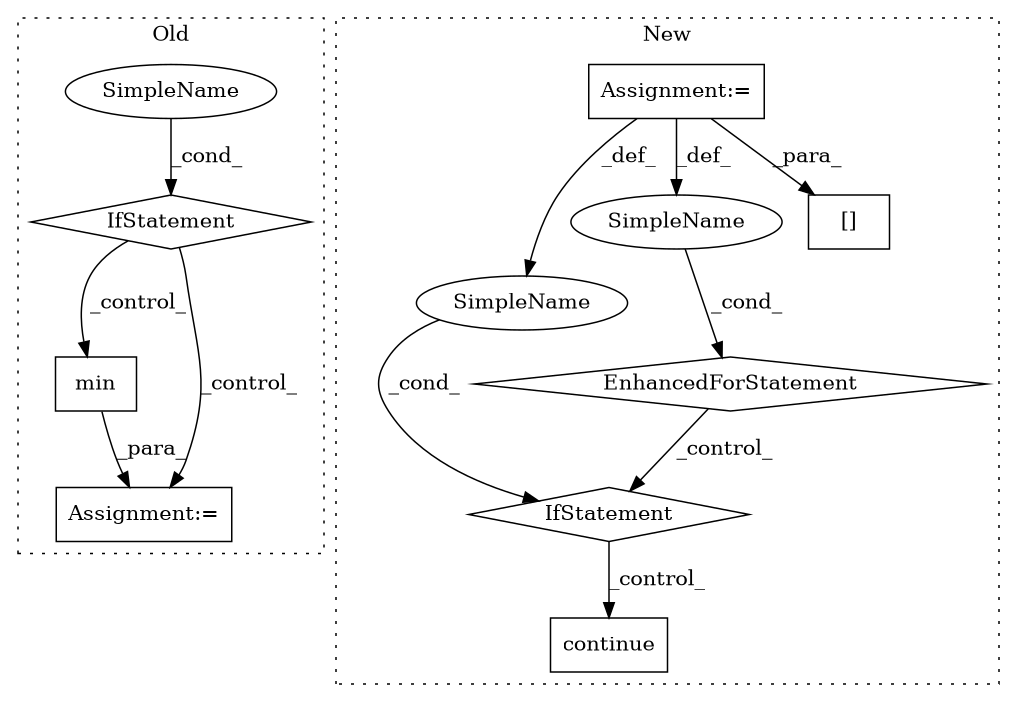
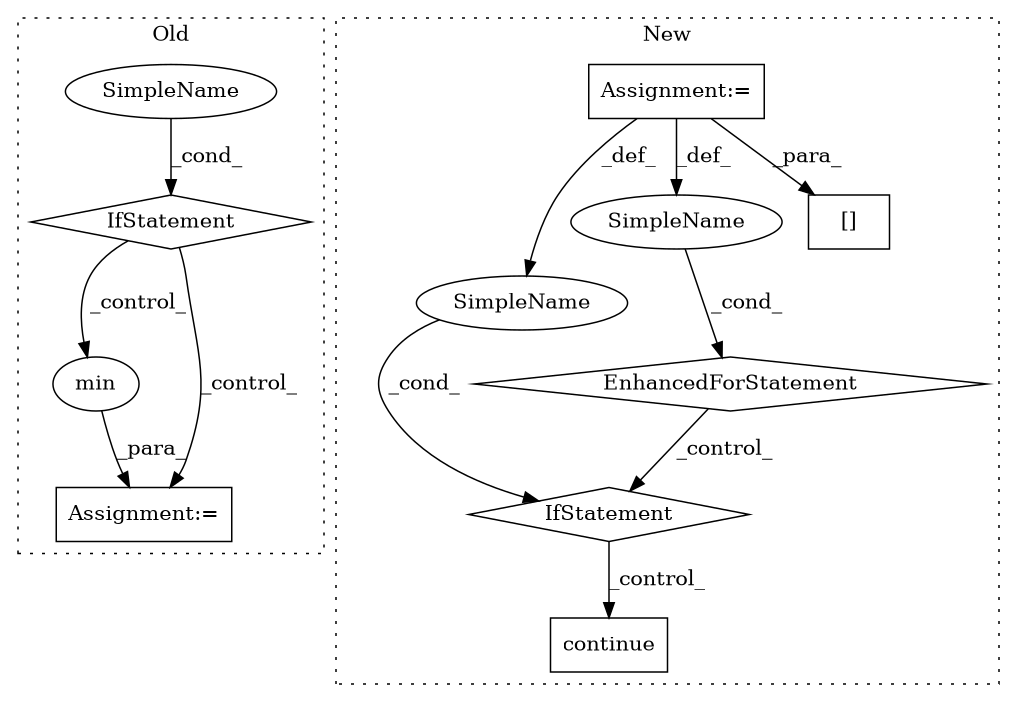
(96, 384) -> (96, 384)
